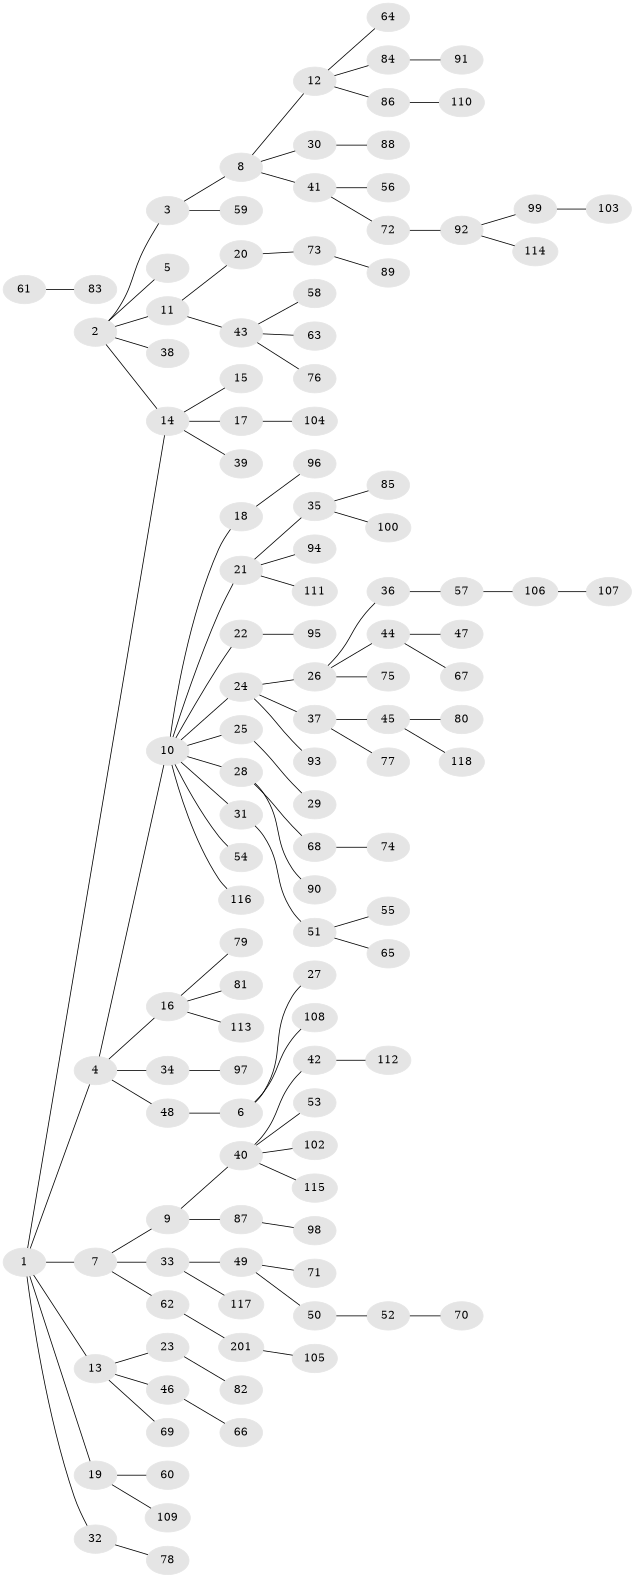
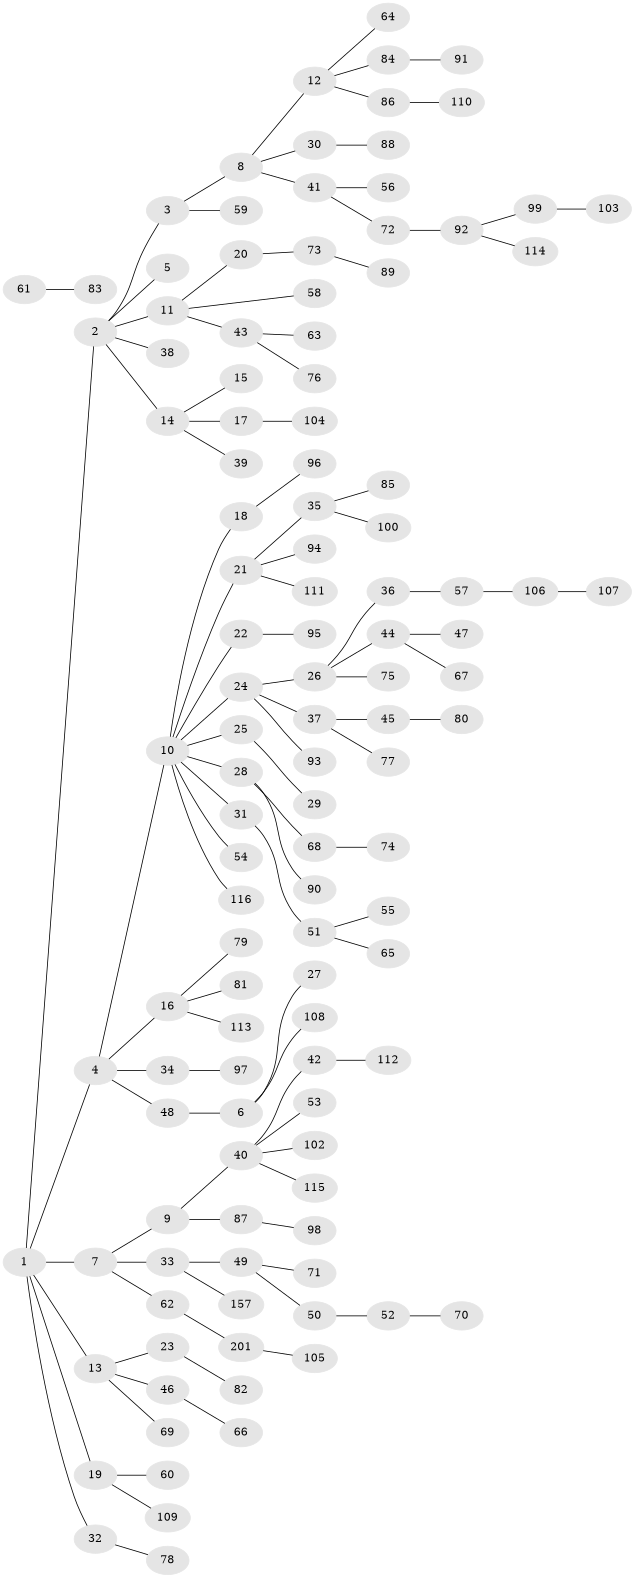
(278, 313) -> (241, 302)
(462, 762) -> none
(96, 842) -> (60, 797)
(241, 1305) -> (241, 1305)
